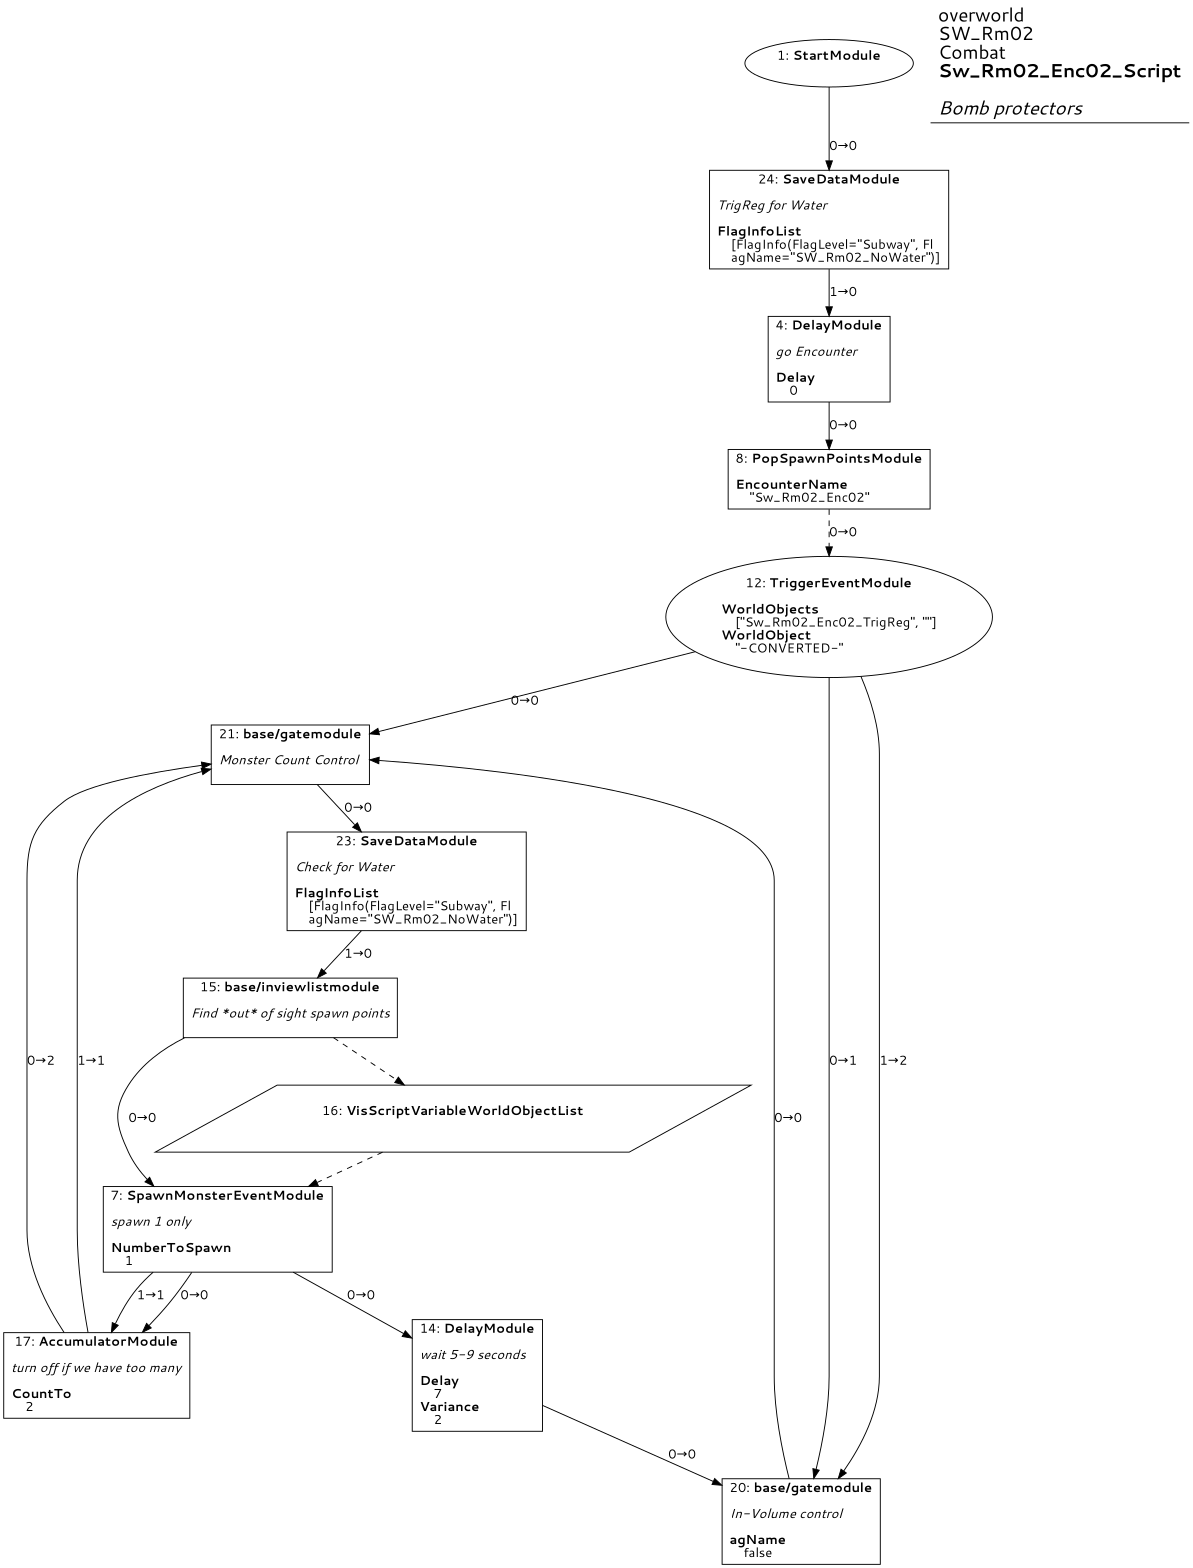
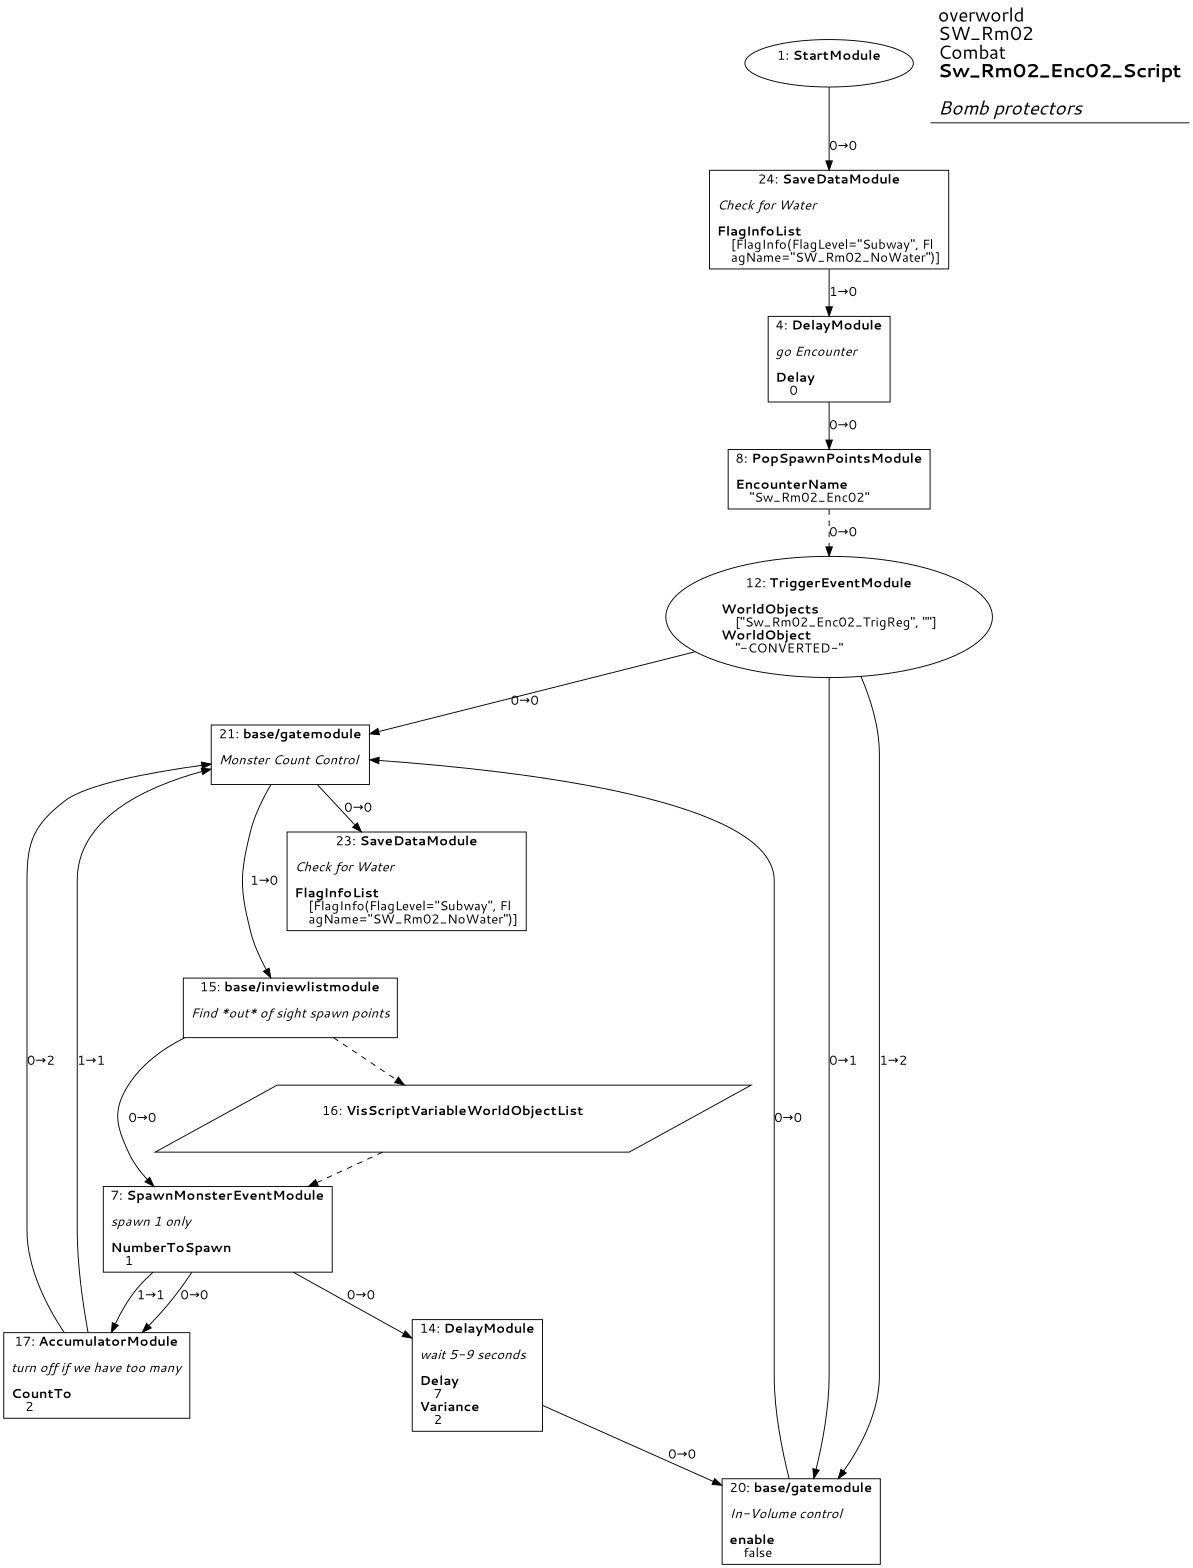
(772, 206) -> (767, 206)
(343, 951) -> (243, 877)
(758, 1540) -> (752, 1540)
